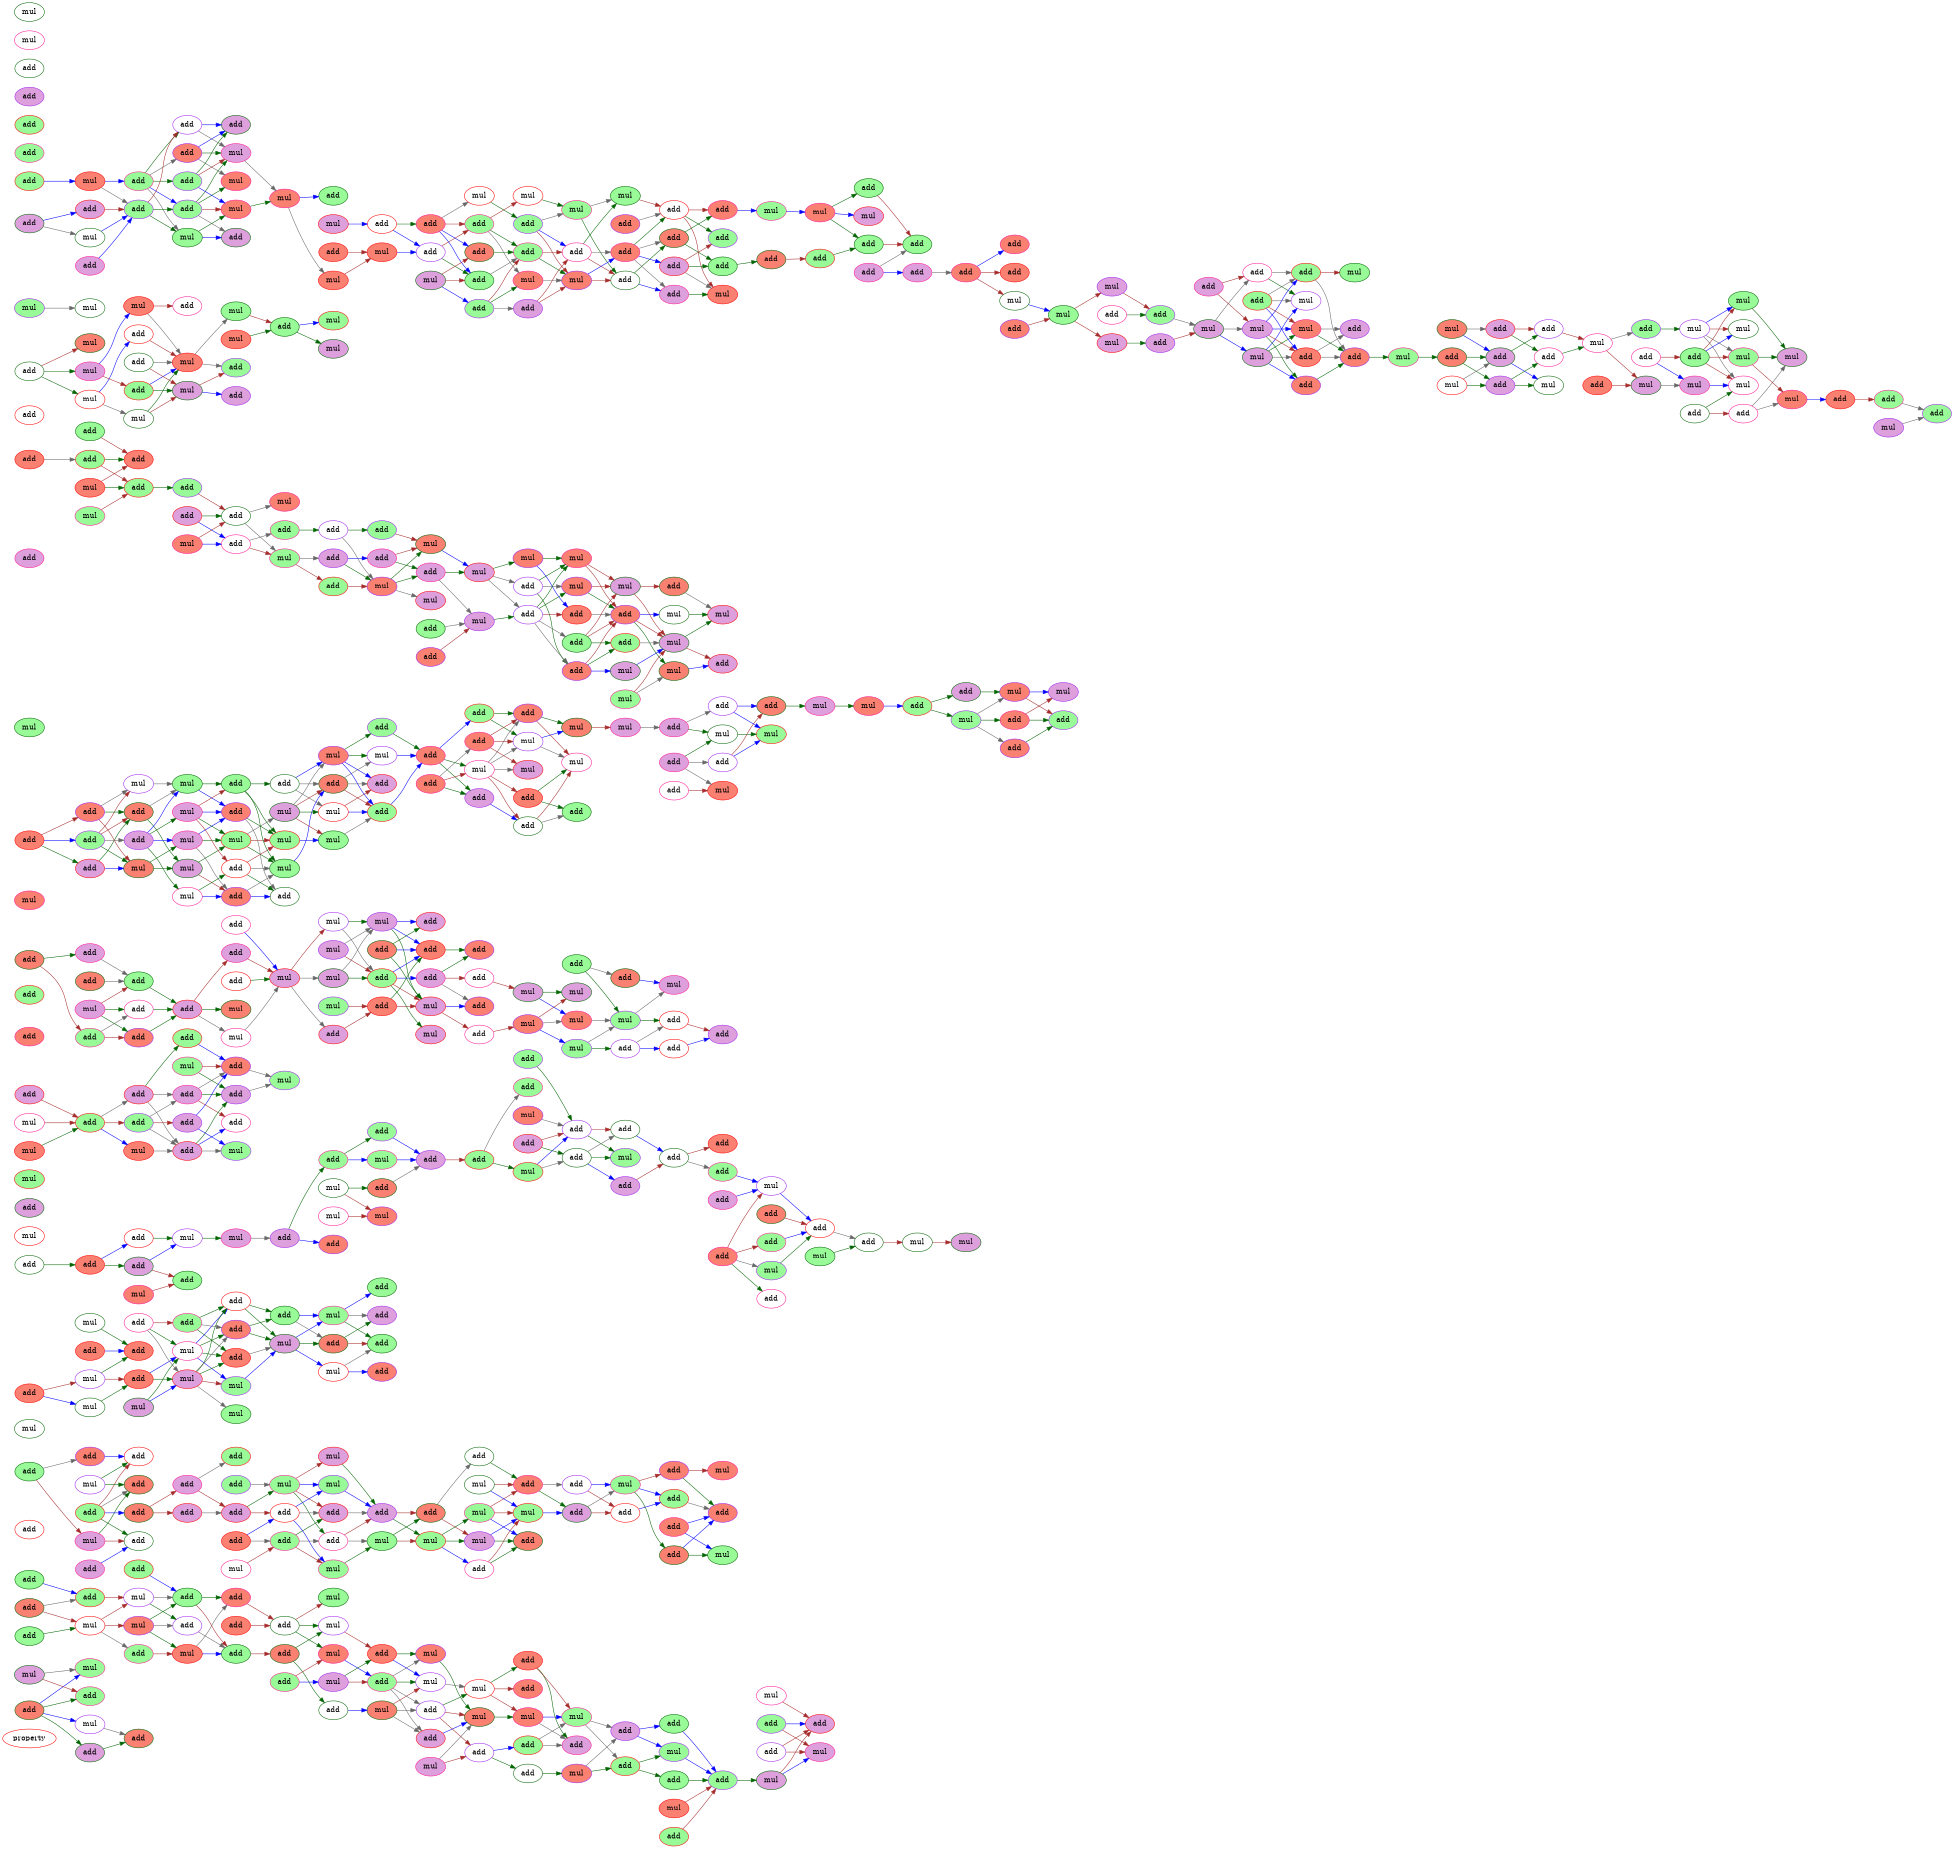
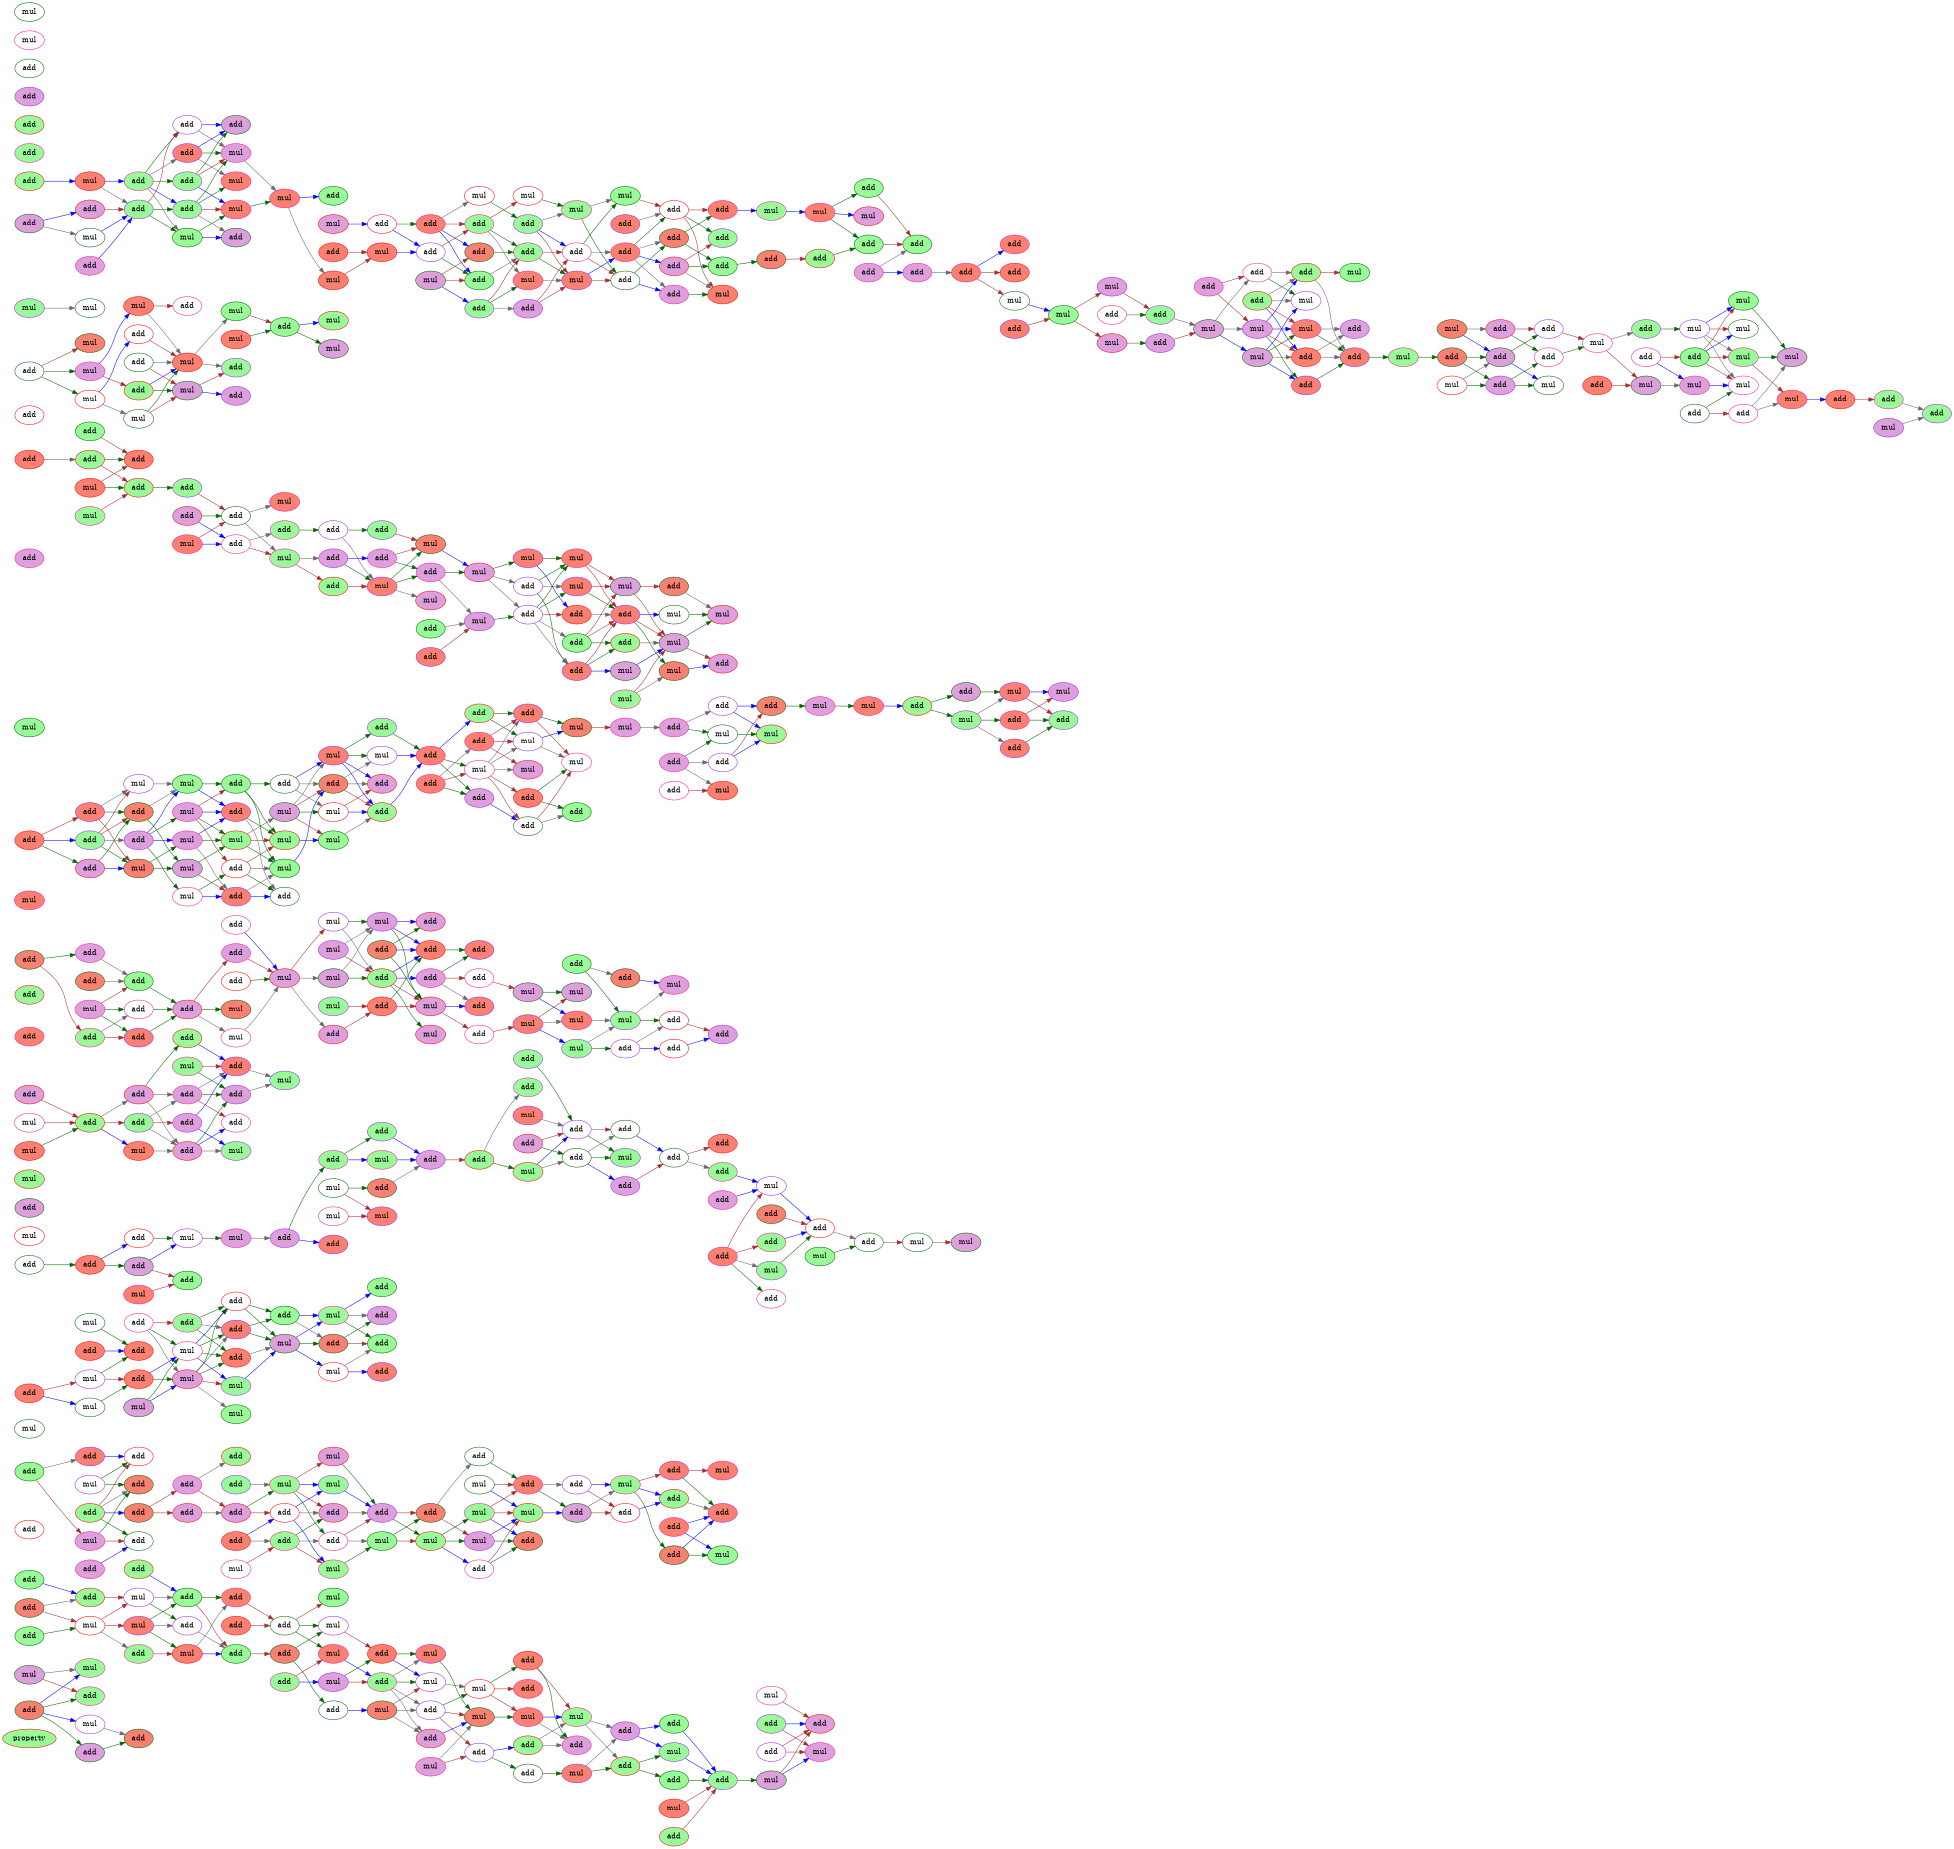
(29, 1738) -> (29, 1738)
